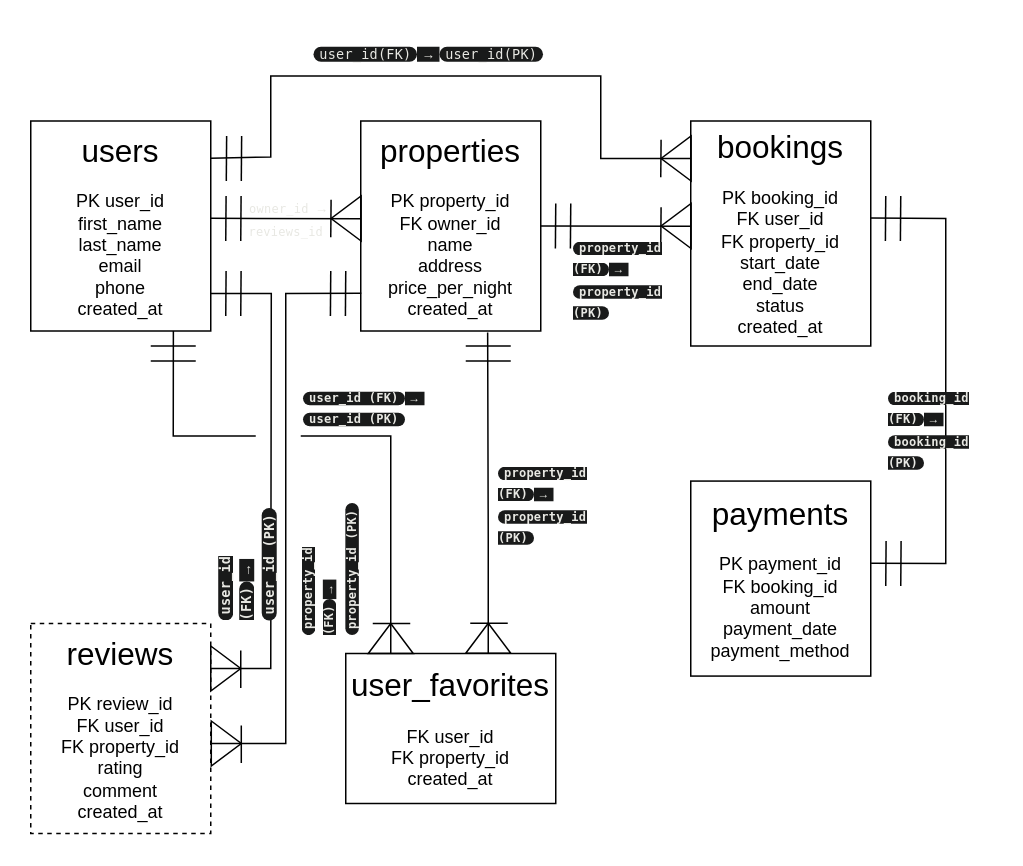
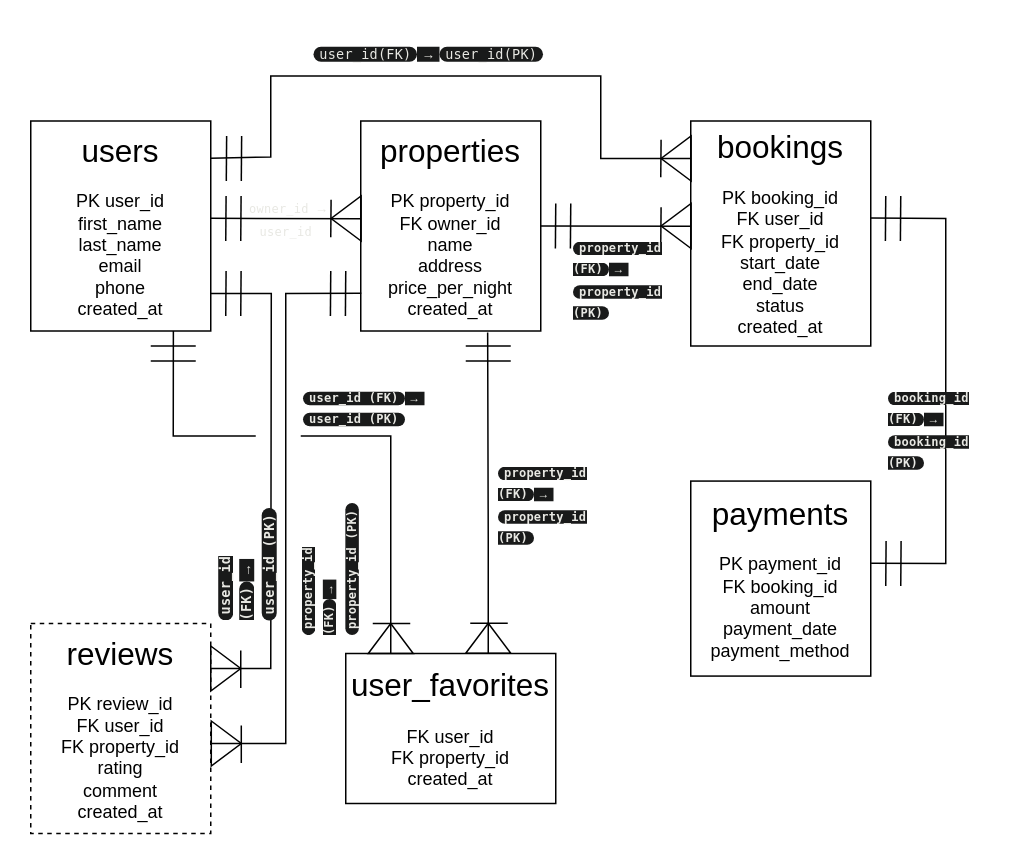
(287, 218) -> (287, 218)
